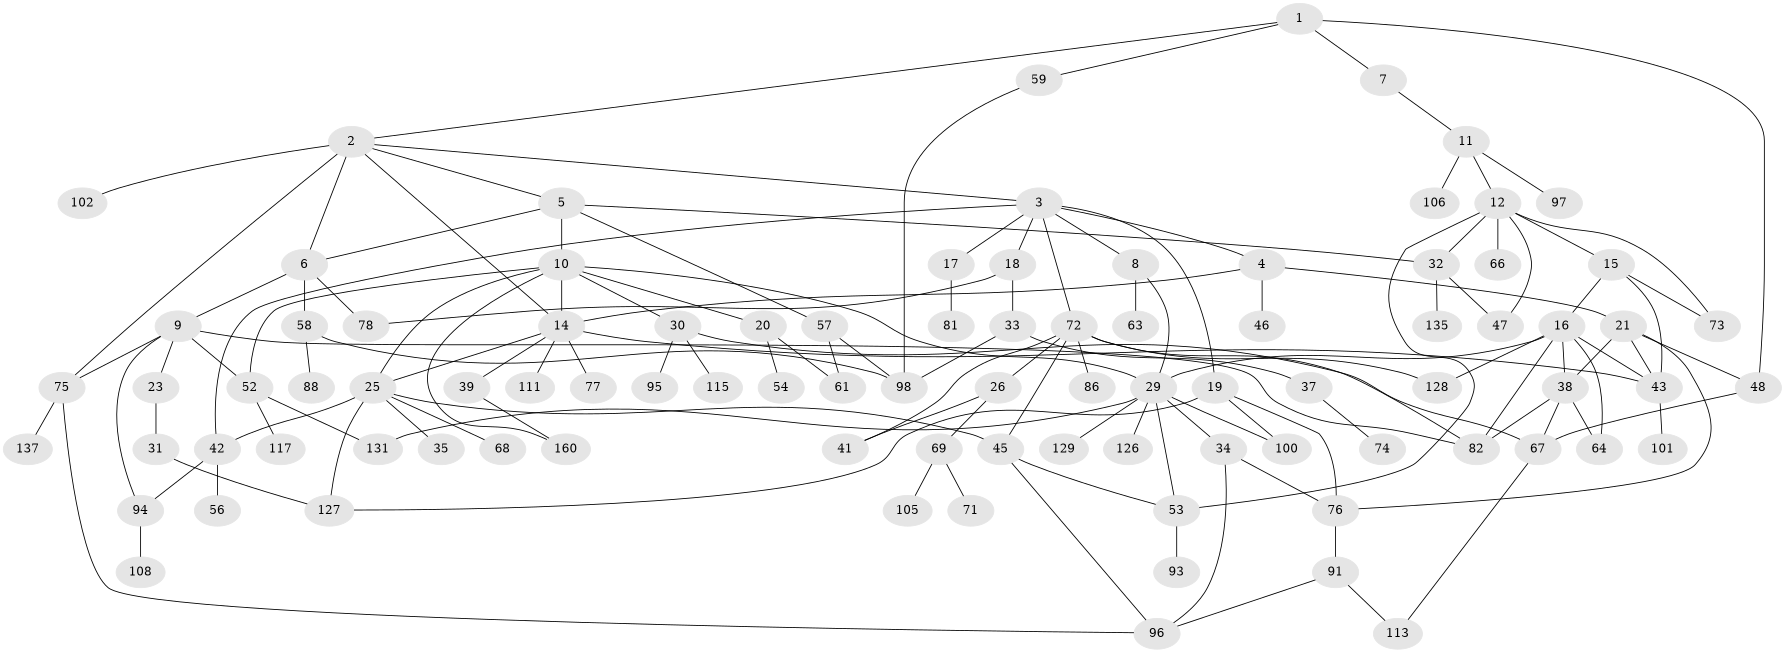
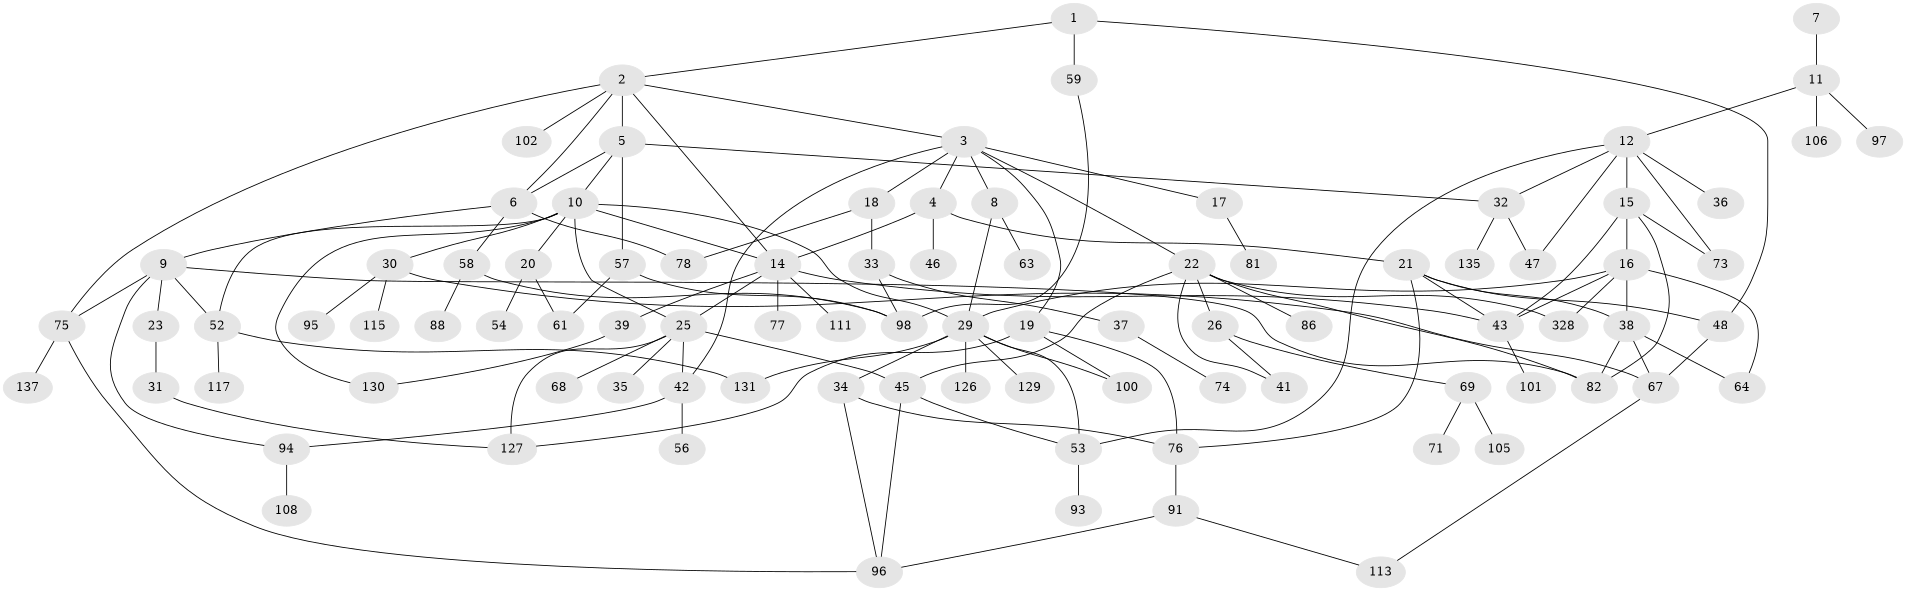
(1342, 50) -> none
(1498, 265) -> (1721, 203)
(1074, 326) -> (1192, 265)
(1437, 388) -> (1564, 326)
(1519, 388) -> (1669, 306)
(566, 449) -> (374, 388)
